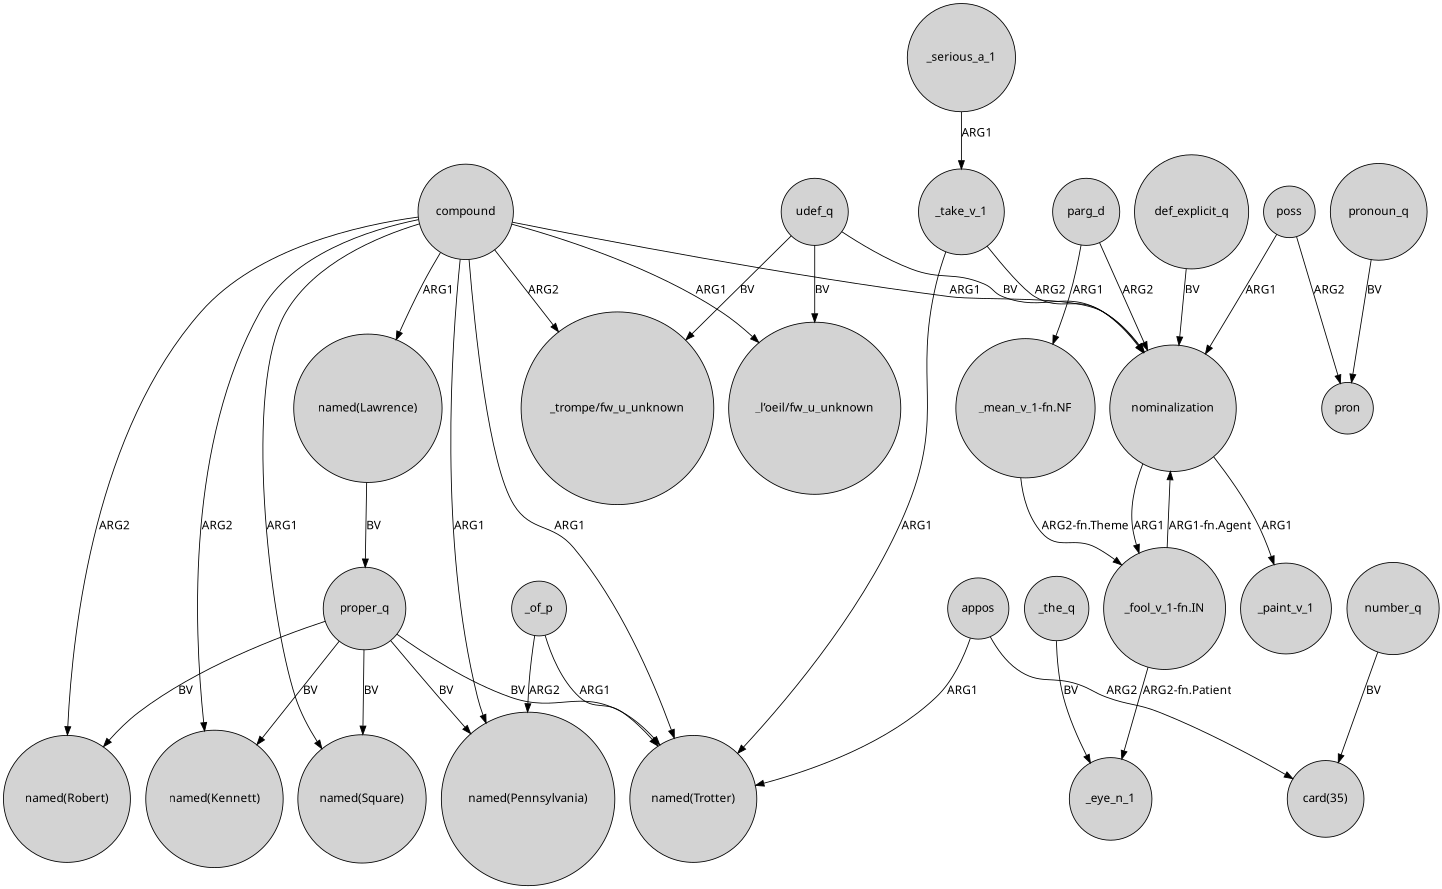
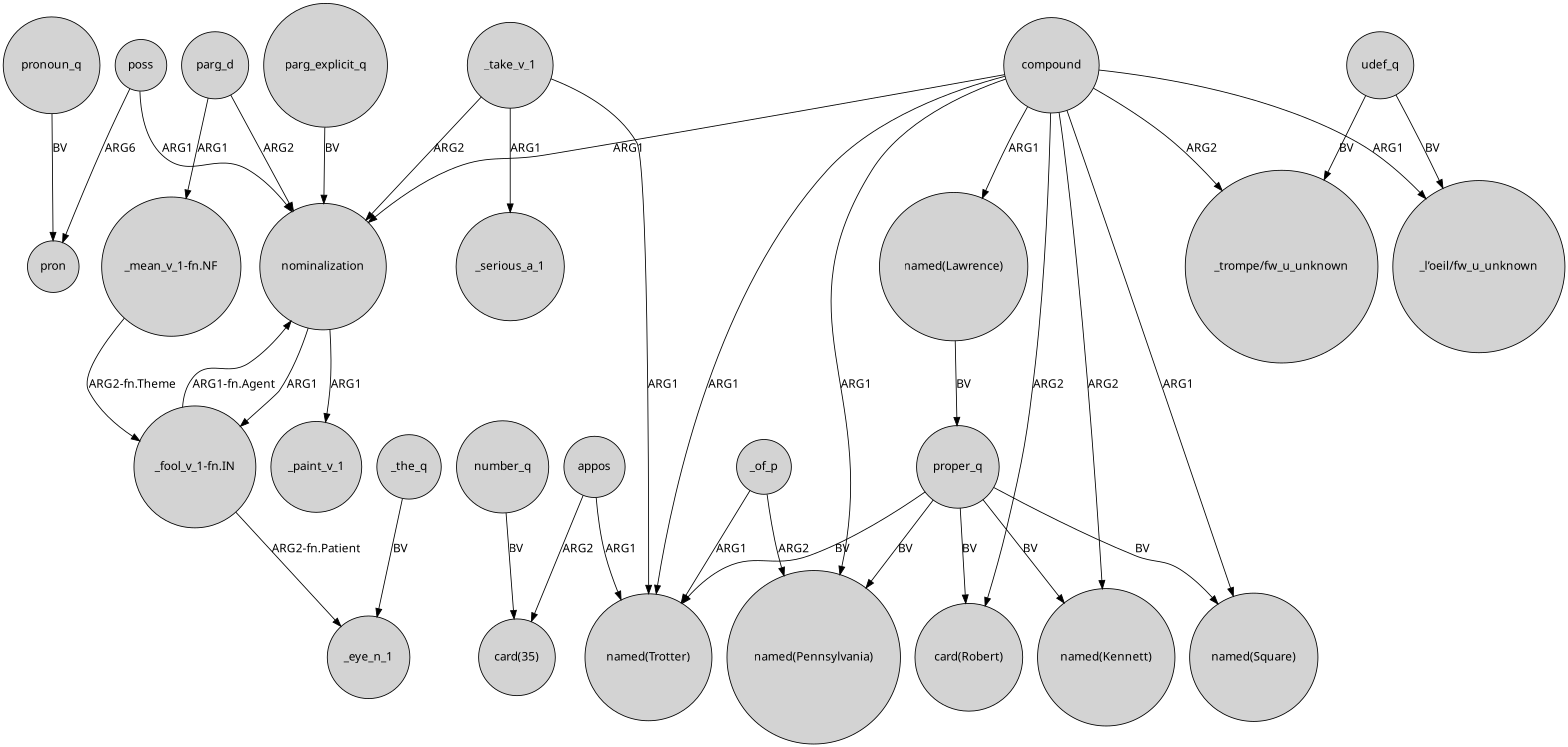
(961, 136) -> (510, 151)
(1192, 212) -> (326, 65)
(993, 290) -> none
(1329, 290) -> (120, 149)
(67, 799) -> (969, 657)
